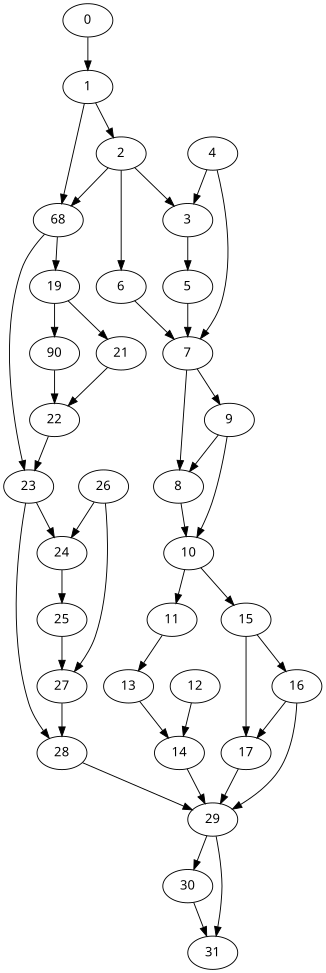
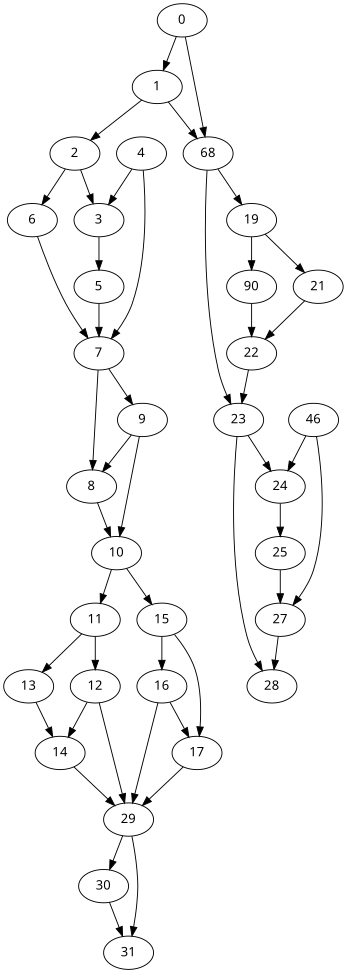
(93, 184) -> (194, 82)
(104, 487) -> (314, 420)
none -> (95, 649)
(133, 784) -> (111, 748)
